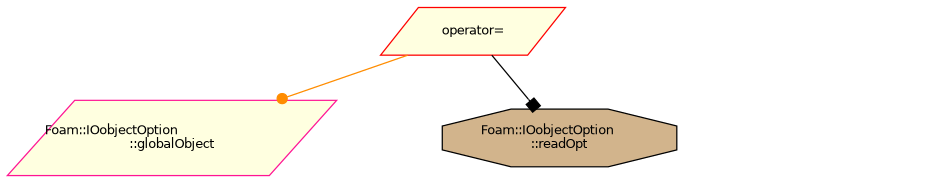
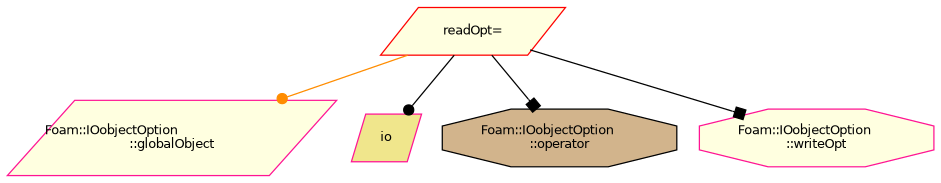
(473, 31) -> (473, 31)
none -> (386, 138)
(560, 138) -> (560, 138)
none -> (817, 138)
